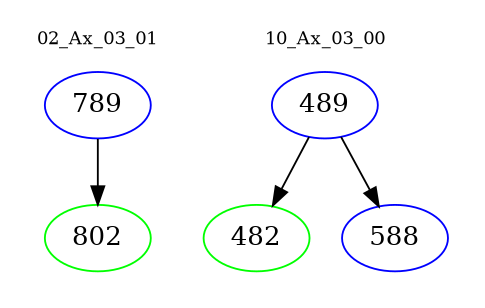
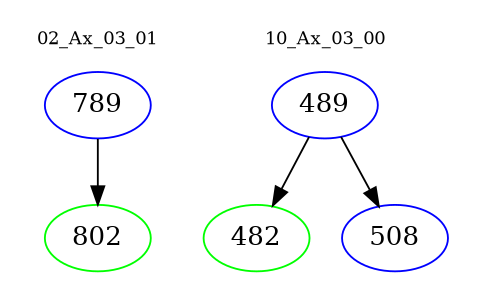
(395, 238) -> (395, 238)
